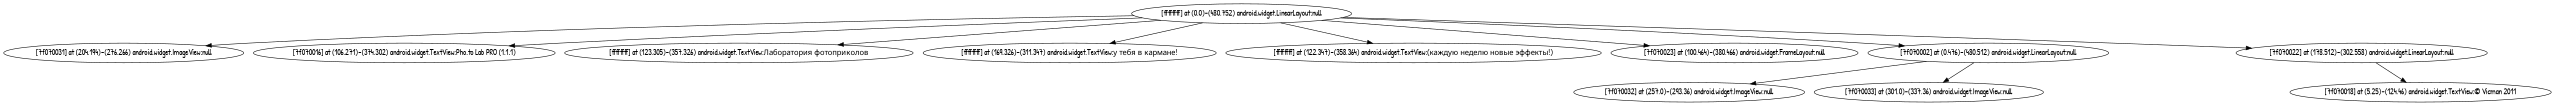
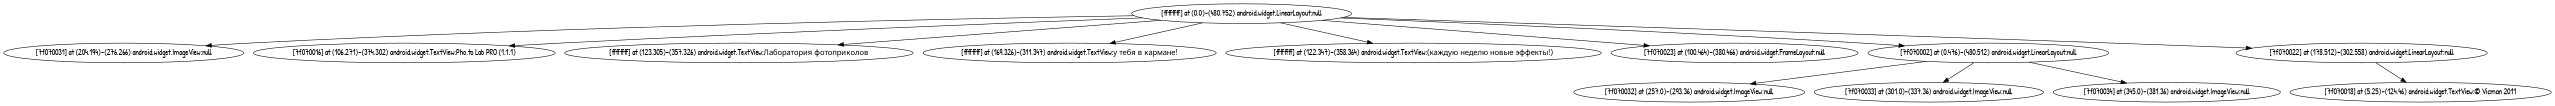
none -> (2167, 92)
